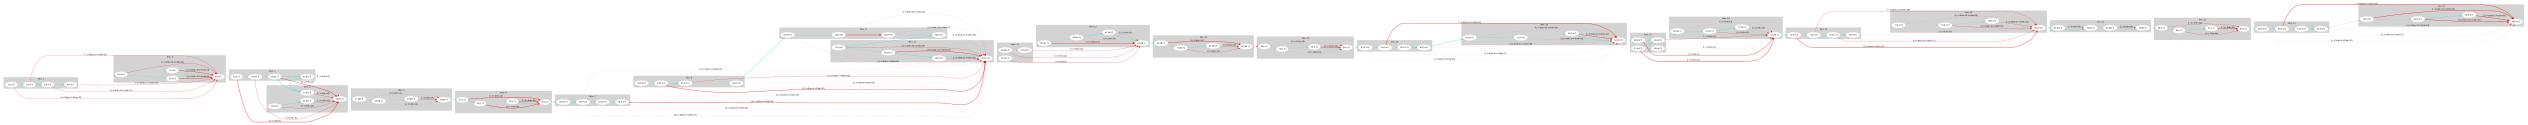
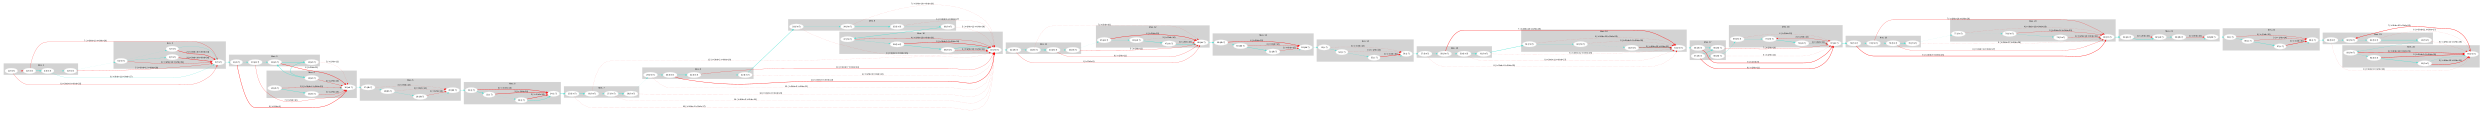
(2357, 5) -> (2419, 27)
(1945, 32) -> (2010, 42)
(1741, 34) -> (1804, 38)
(863, 35) -> (872, 27)
(1255, 46) -> (1315, 47)
none -> (1034, 50)
(20, 85) -> (20, 71)
(134, 92) -> (133, 78)
(822, 103) -> (831, 95)
(307, 106) -> (312, 87)
